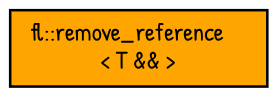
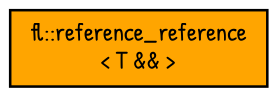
(139, 48) -> (139, 48)
